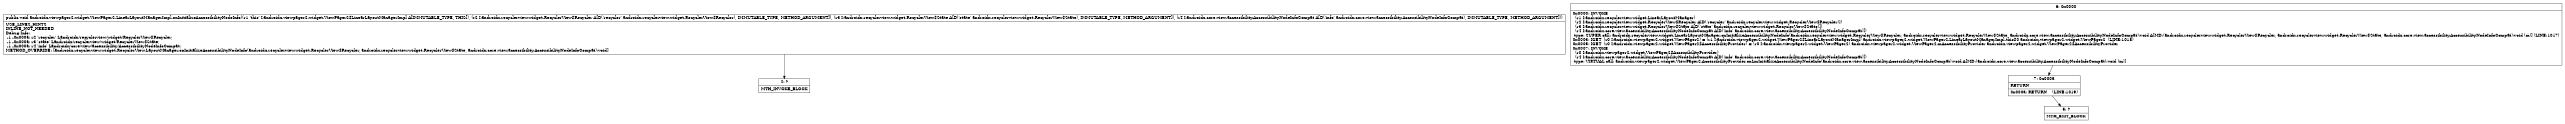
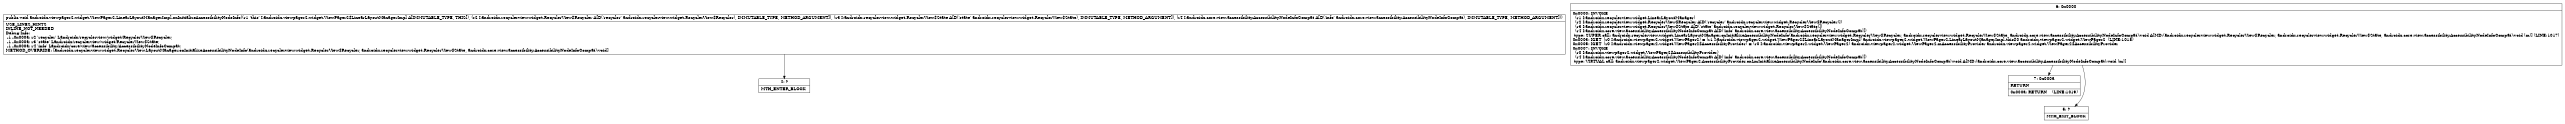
(784, 89) -> (783, 89)
(2056, 100) -> (2085, 86)
